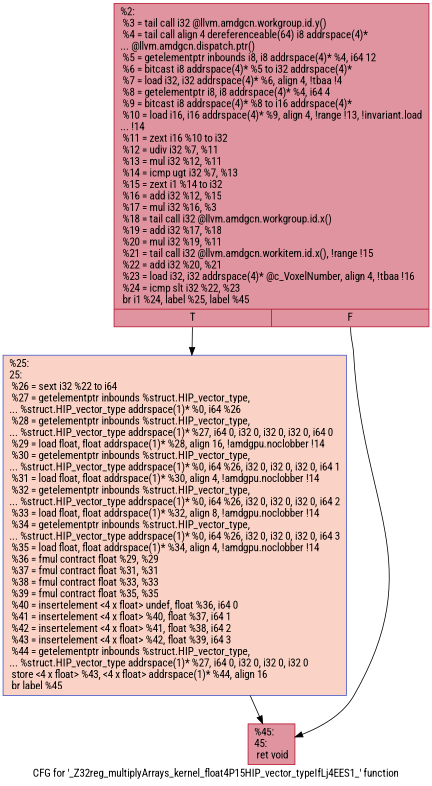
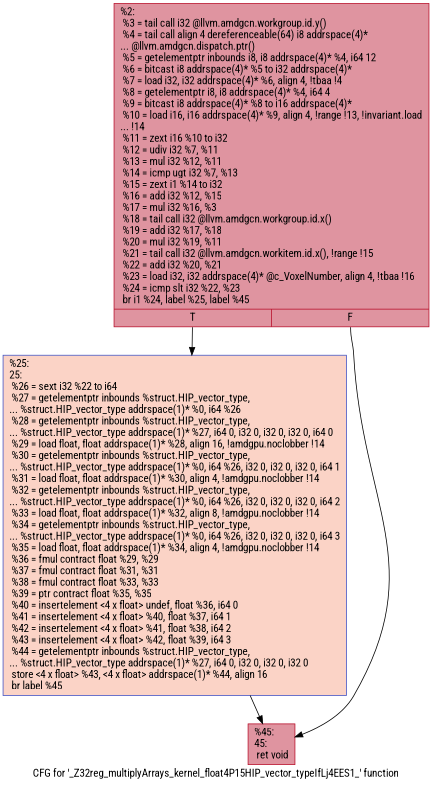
(84, 594) -> (81, 594)
